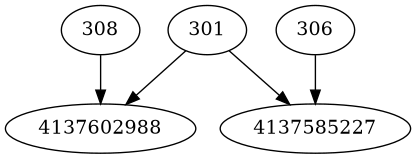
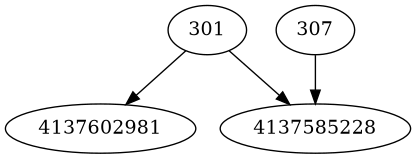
(101, 30) -> none
(315, 30) -> (315, 30)
(101, 129) -> (101, 129)
(315, 129) -> (315, 129)
